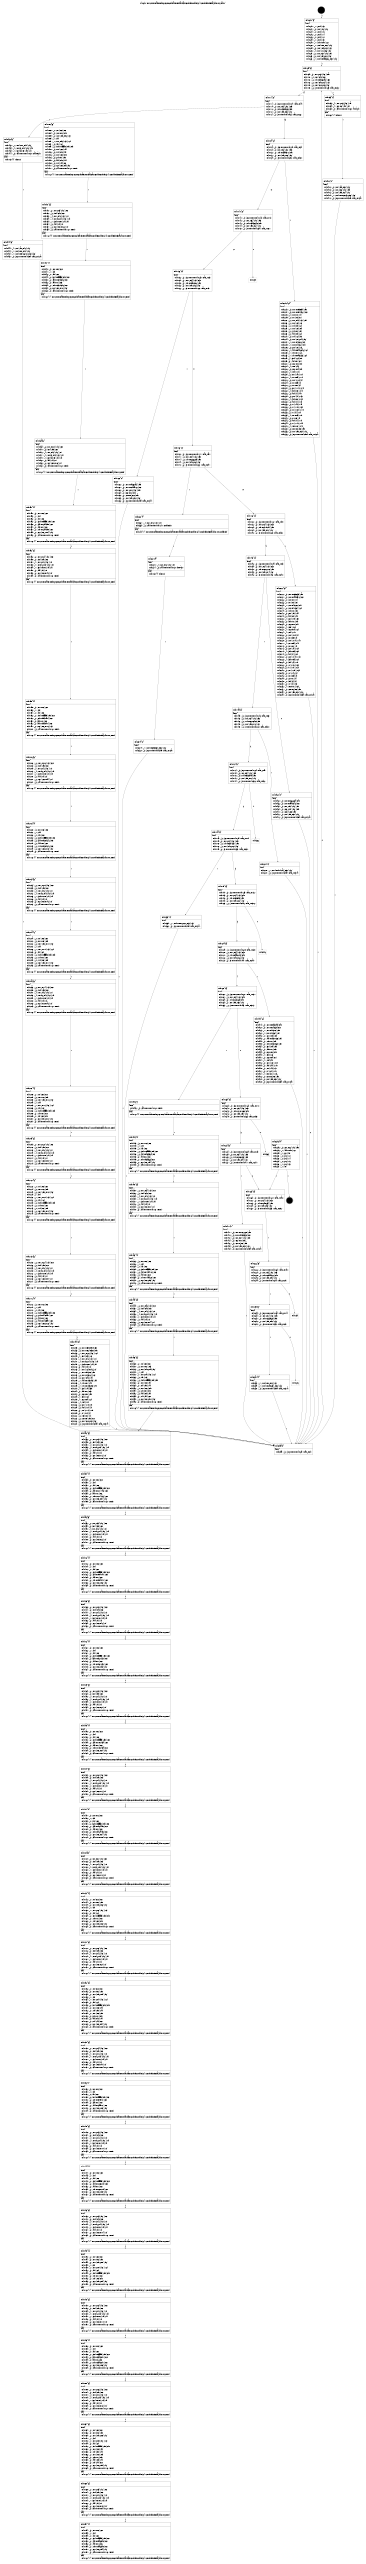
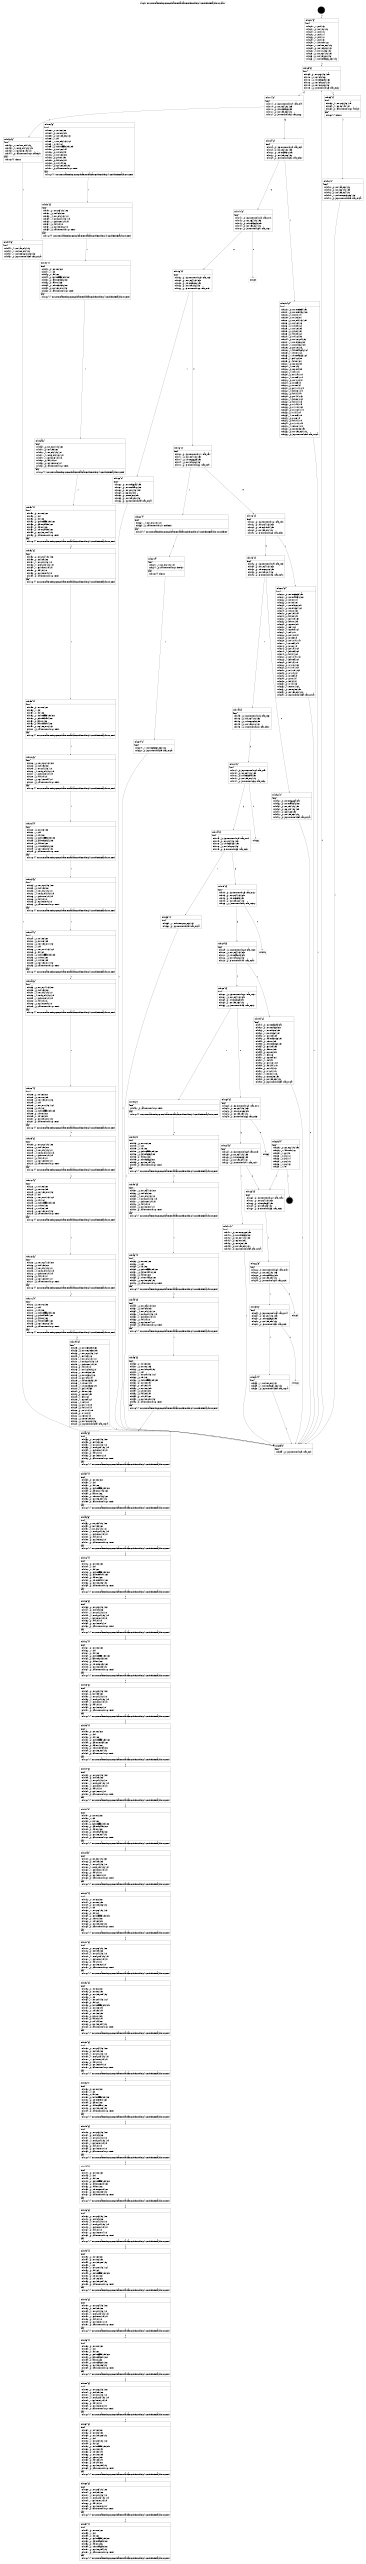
(279, 869) -> none
